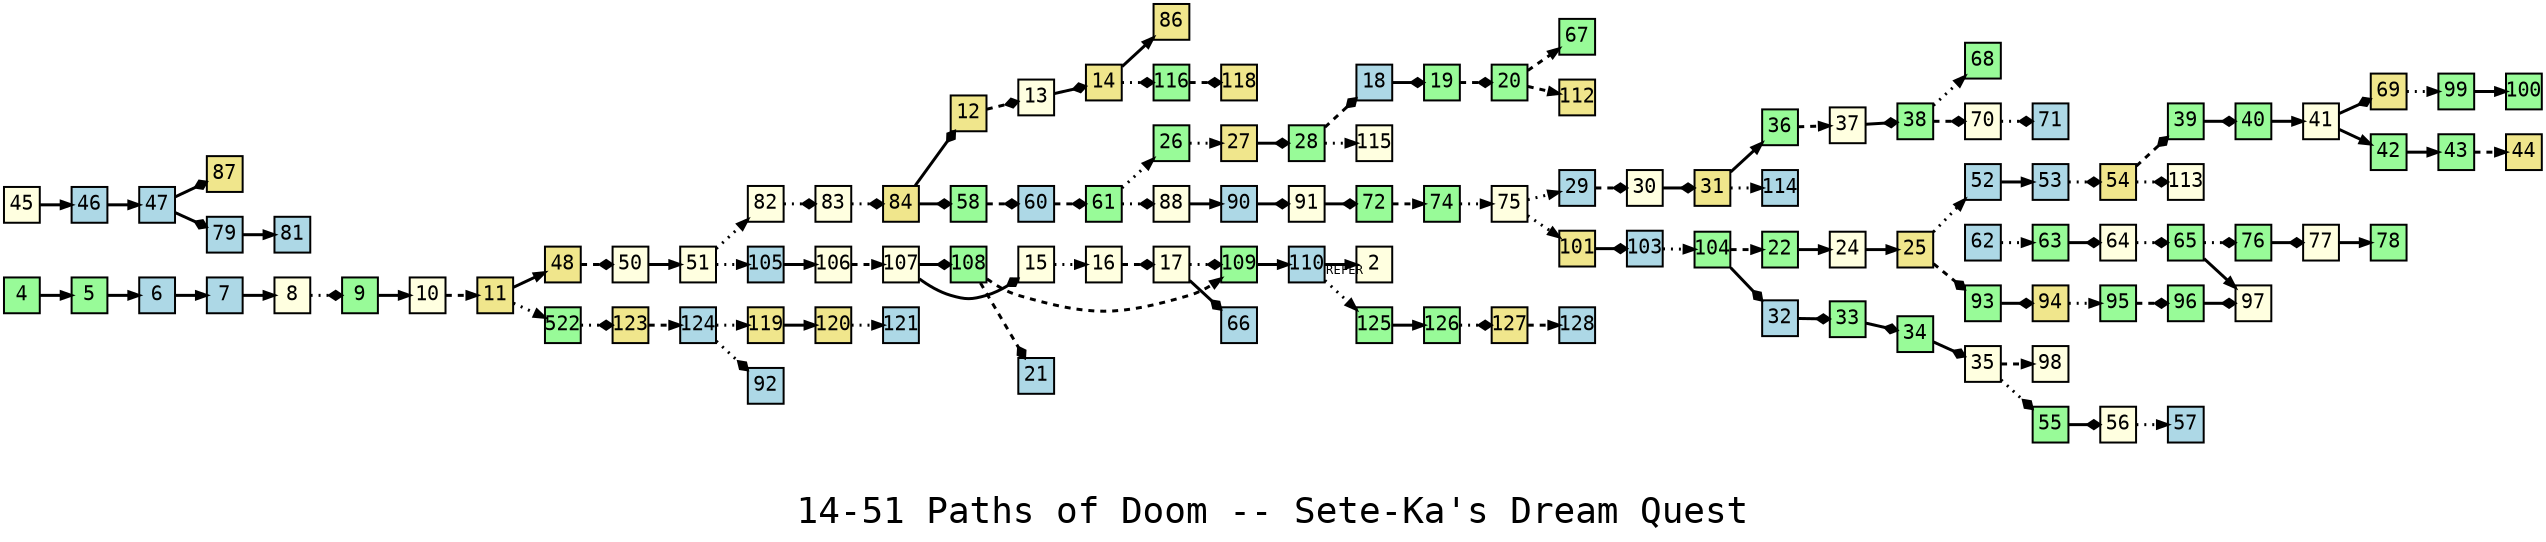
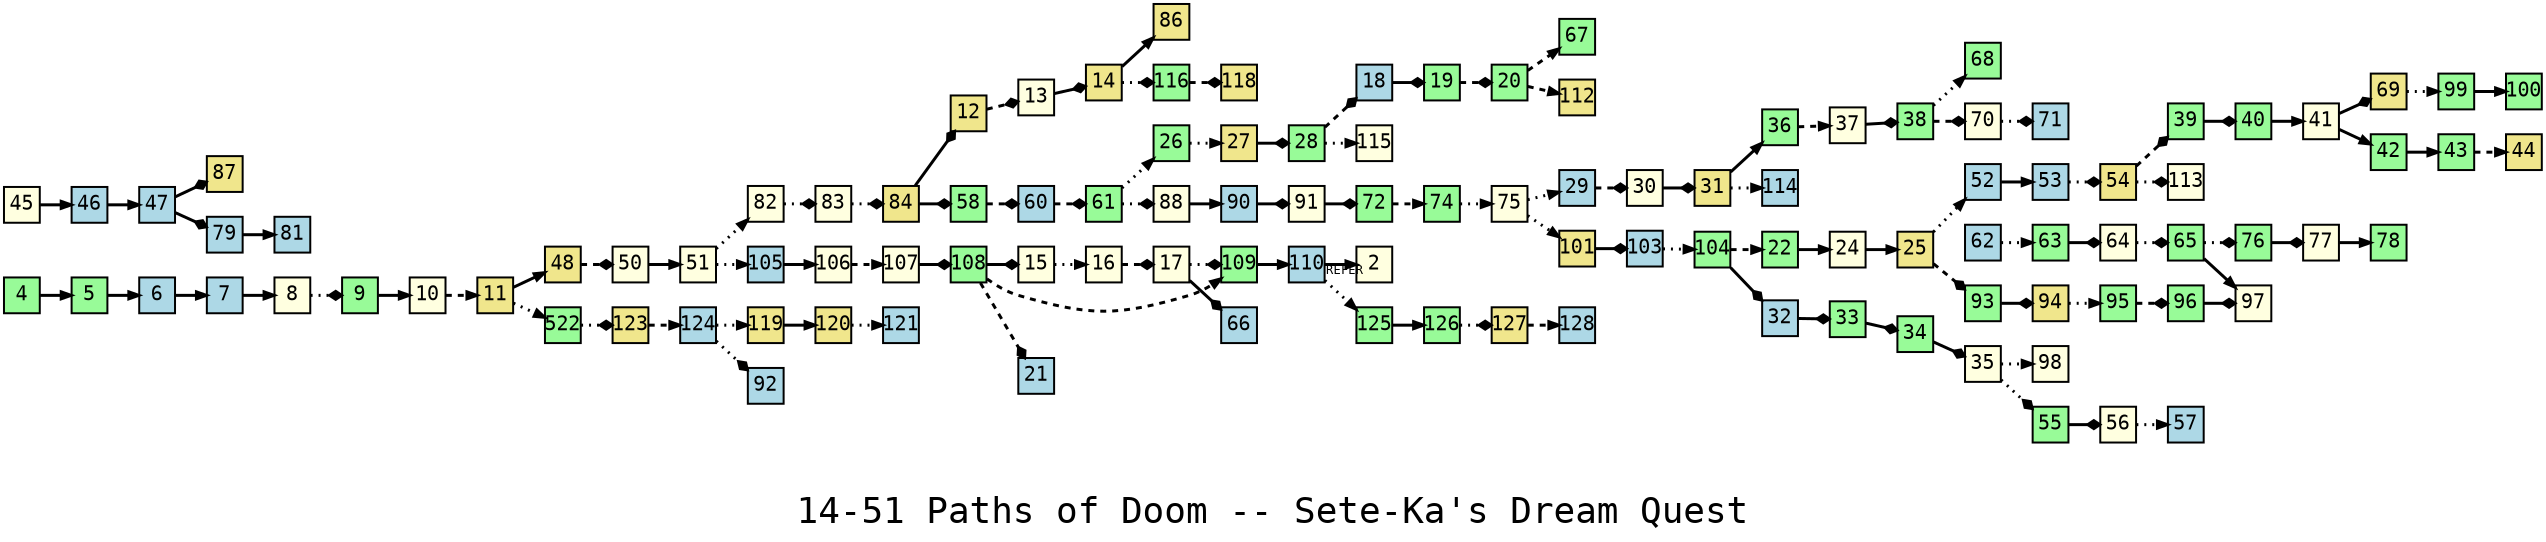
(962, 298) -> (996, 265)
(2012, 364) -> (2012, 364)
